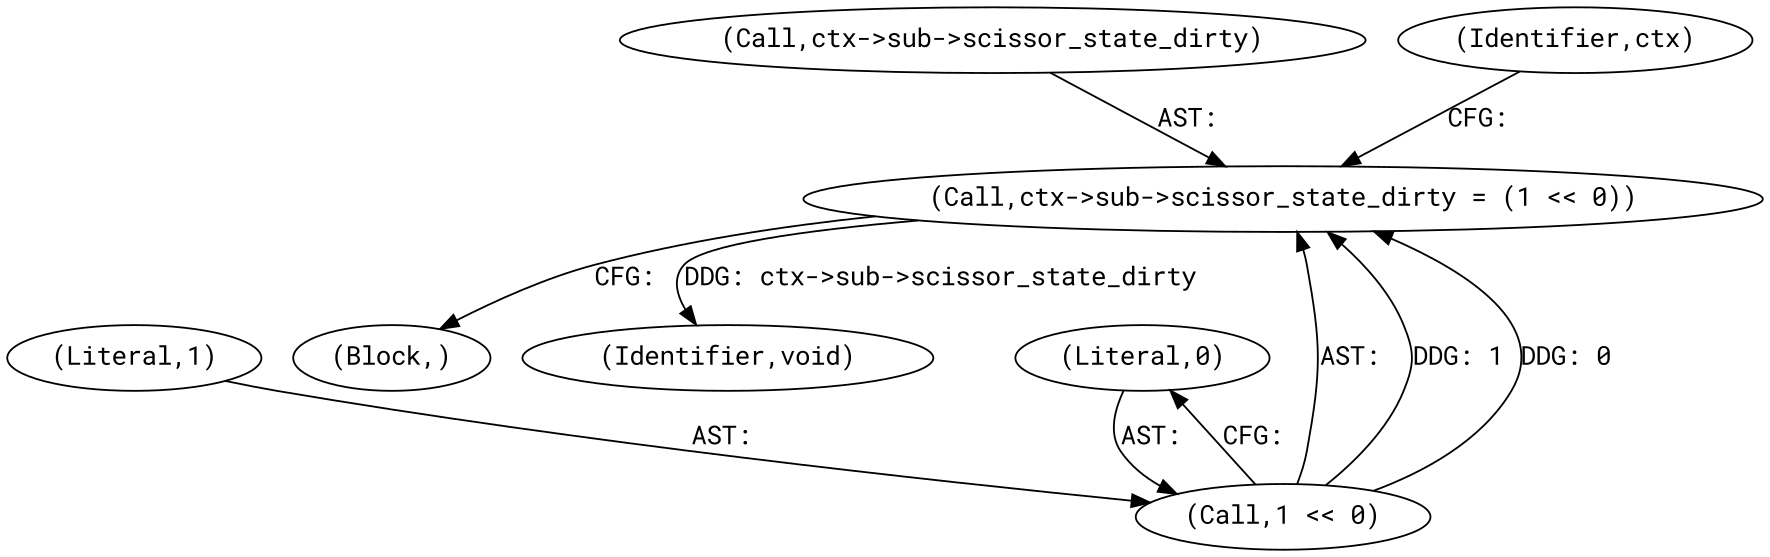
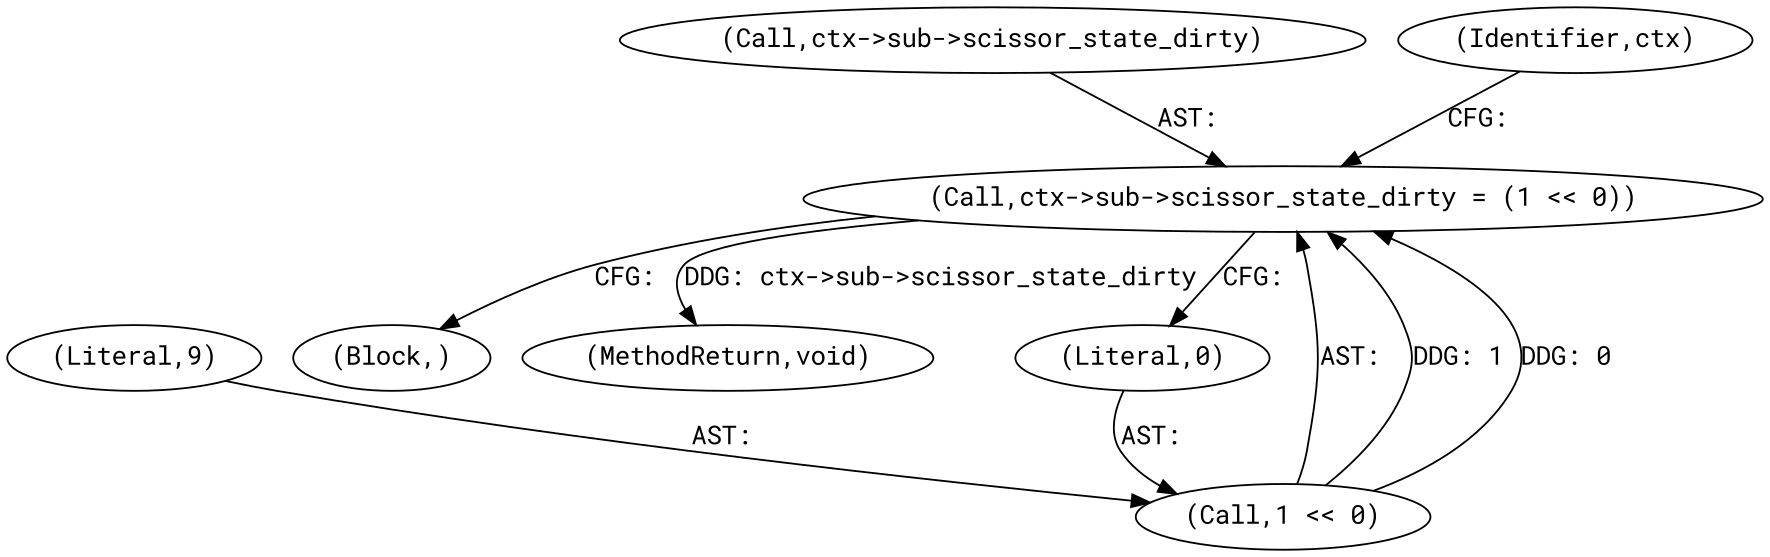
(134, 358) -> (134, 358)
(728, 358) -> (728, 358)
(1219, 444) -> (1219, 272)
